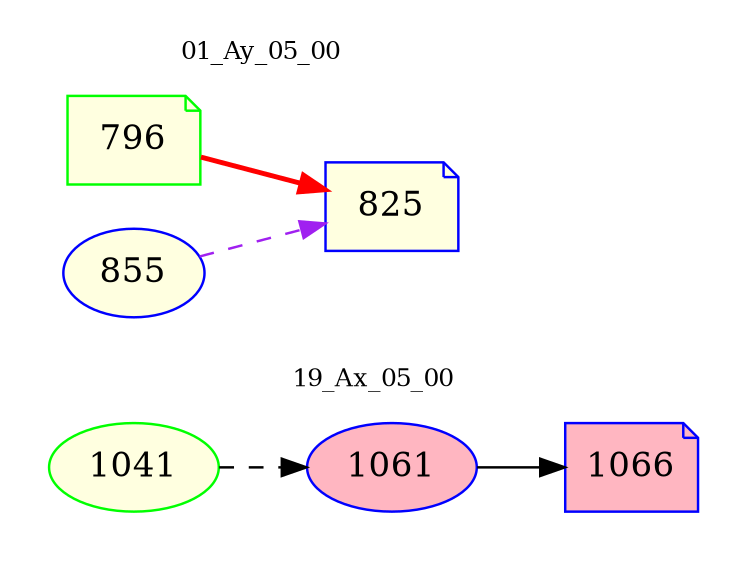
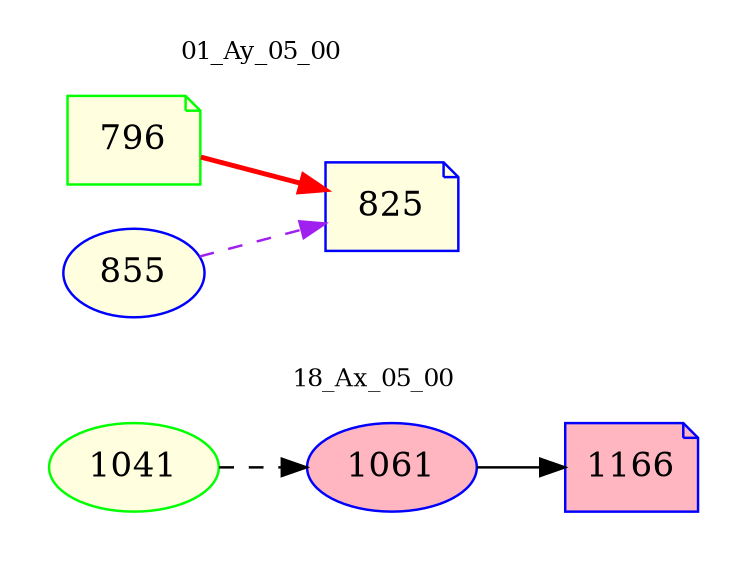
(374, 380) -> (374, 380)
(632, 467) -> (632, 467)
